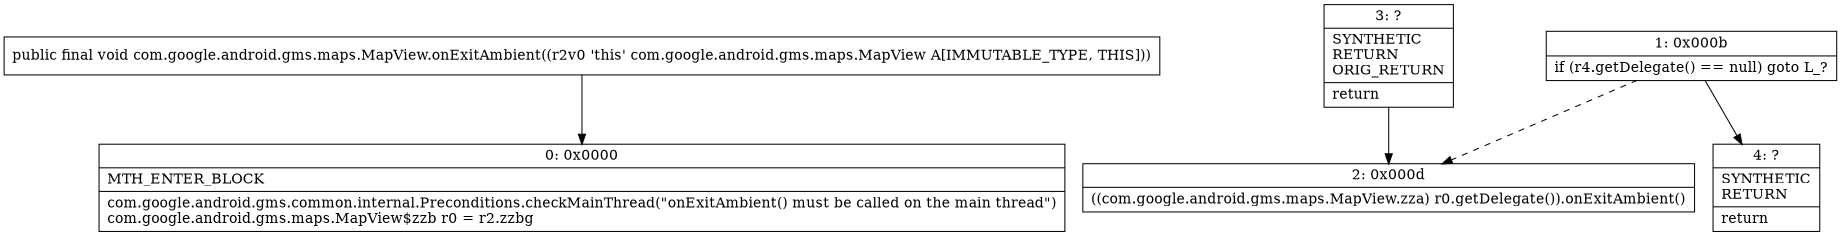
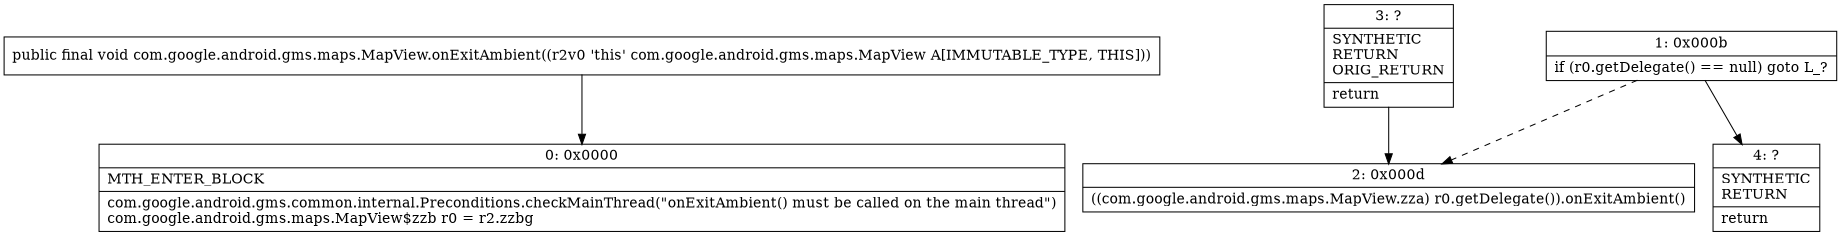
(1691, 68) -> (1691, 68)
